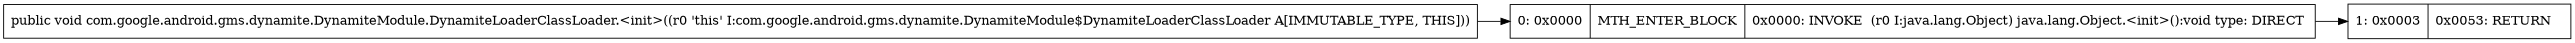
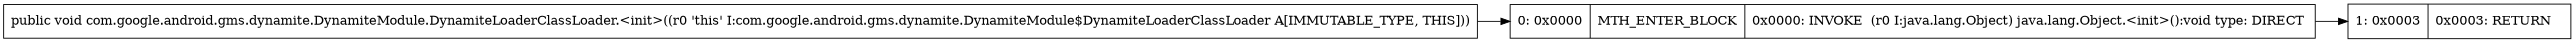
(2499, 21) -> (2499, 21)
